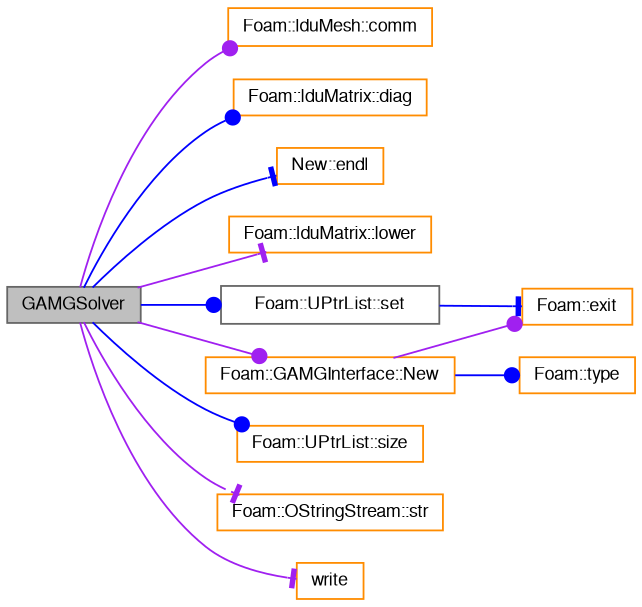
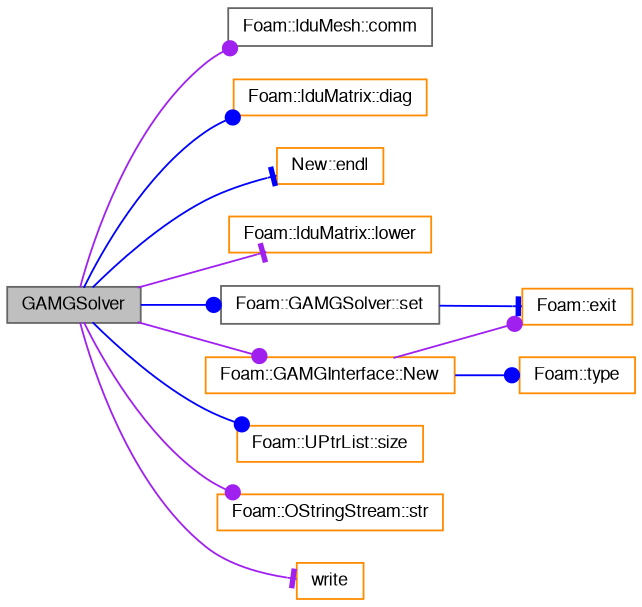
(330, 27) -> (330, 27)
(330, 305) -> (330, 305)
(143, 417) -> (143, 417)
